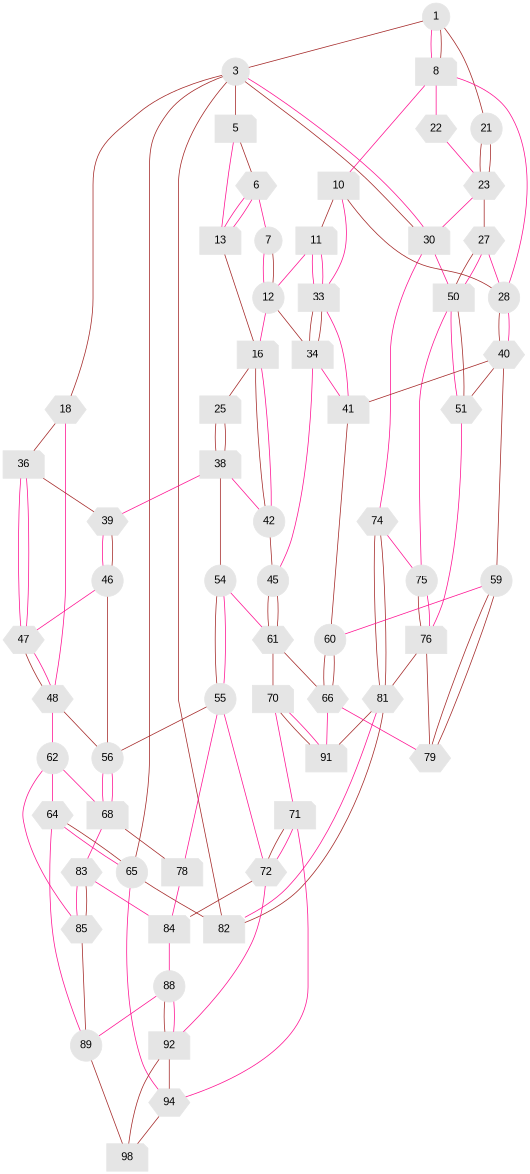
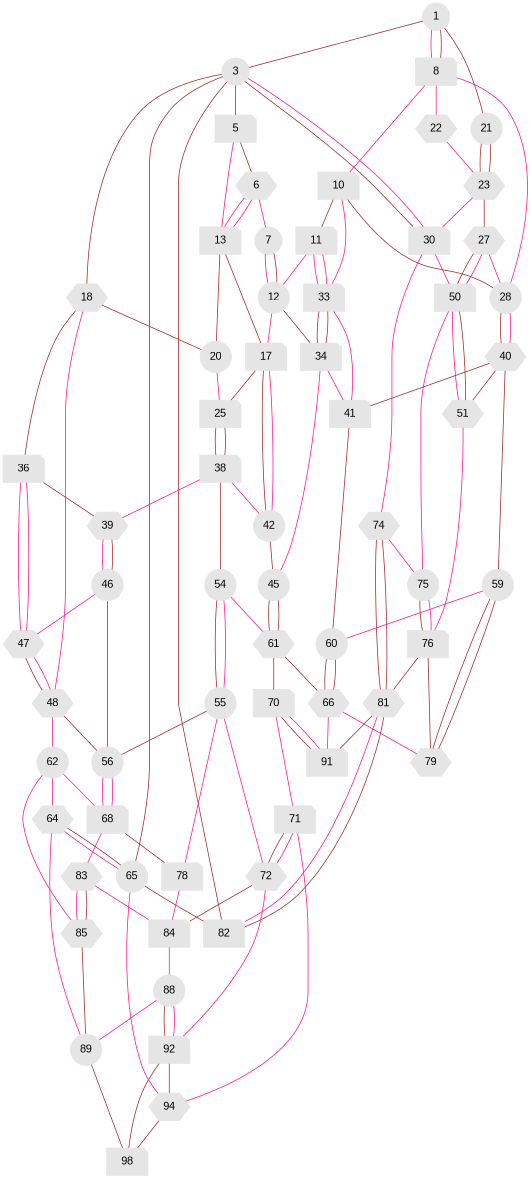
(258, 355) -> (266, 357)
none -> (216, 357)
